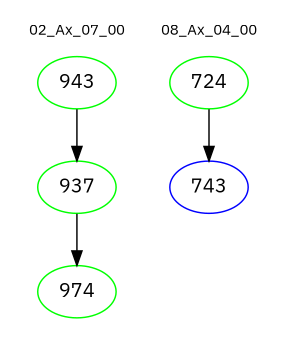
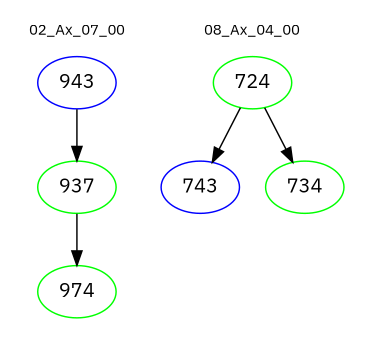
(77, 83) -> (77, 83)
none -> (305, 187)
